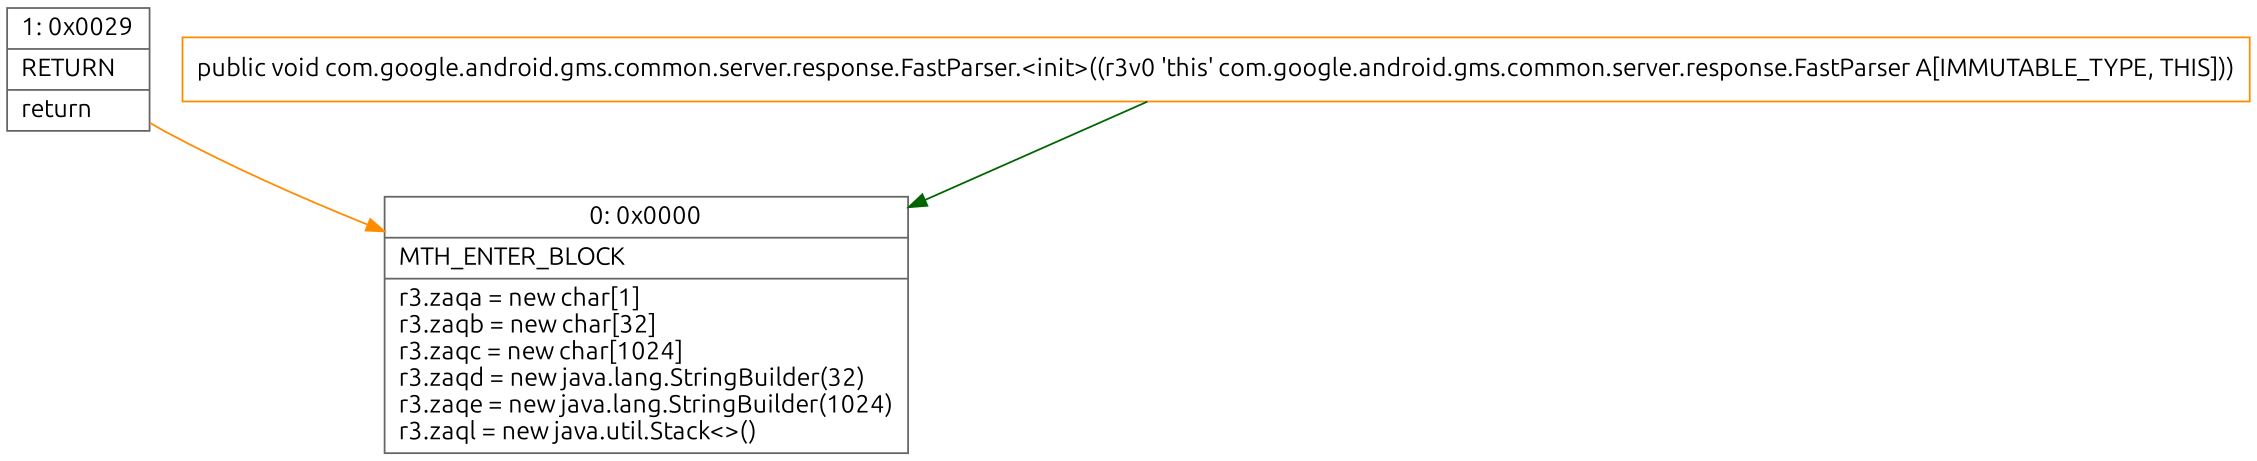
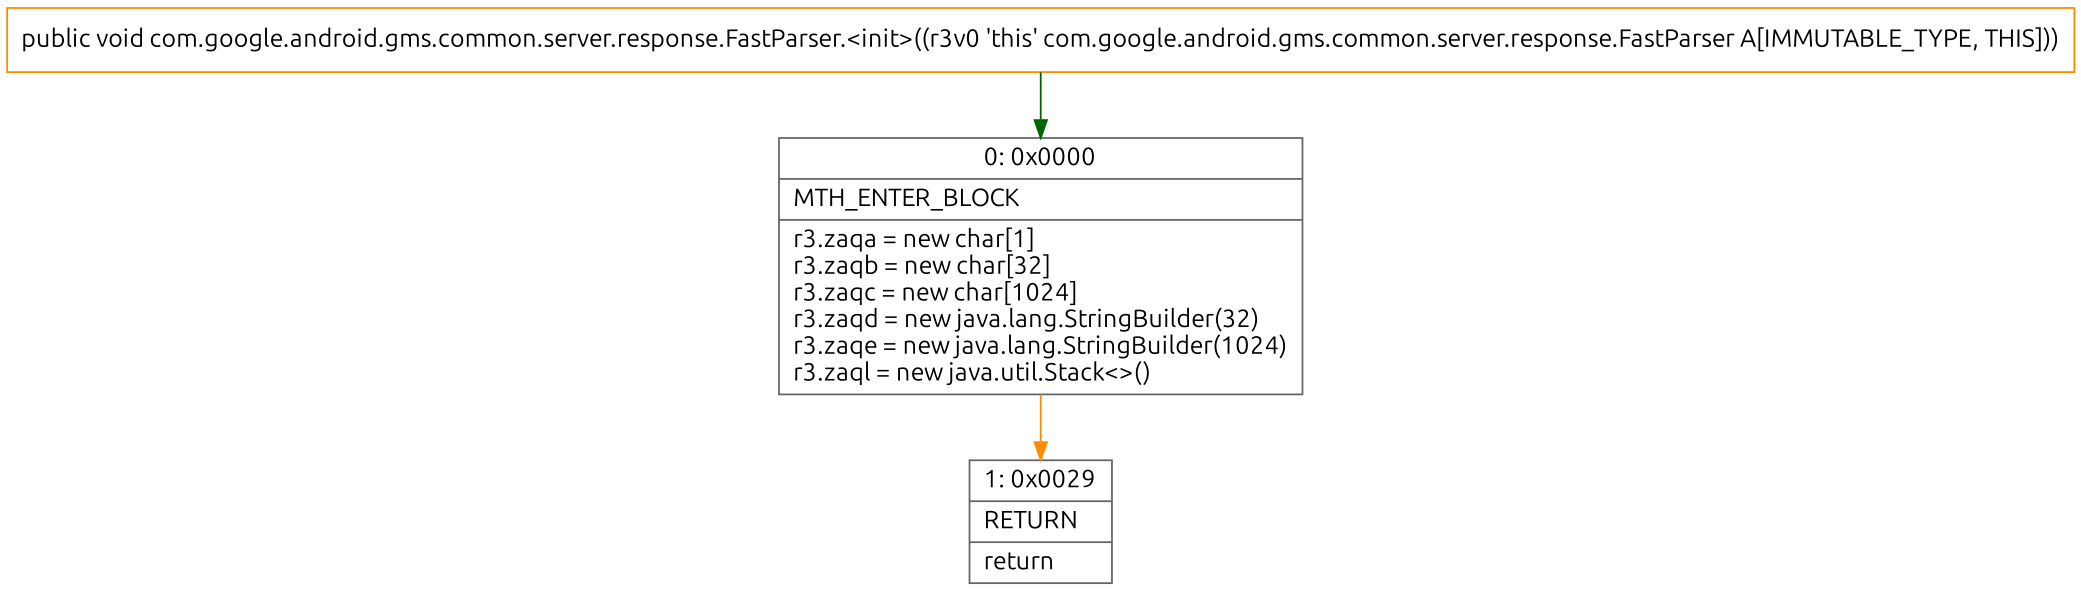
(257, 177) -> (1041, 418)
